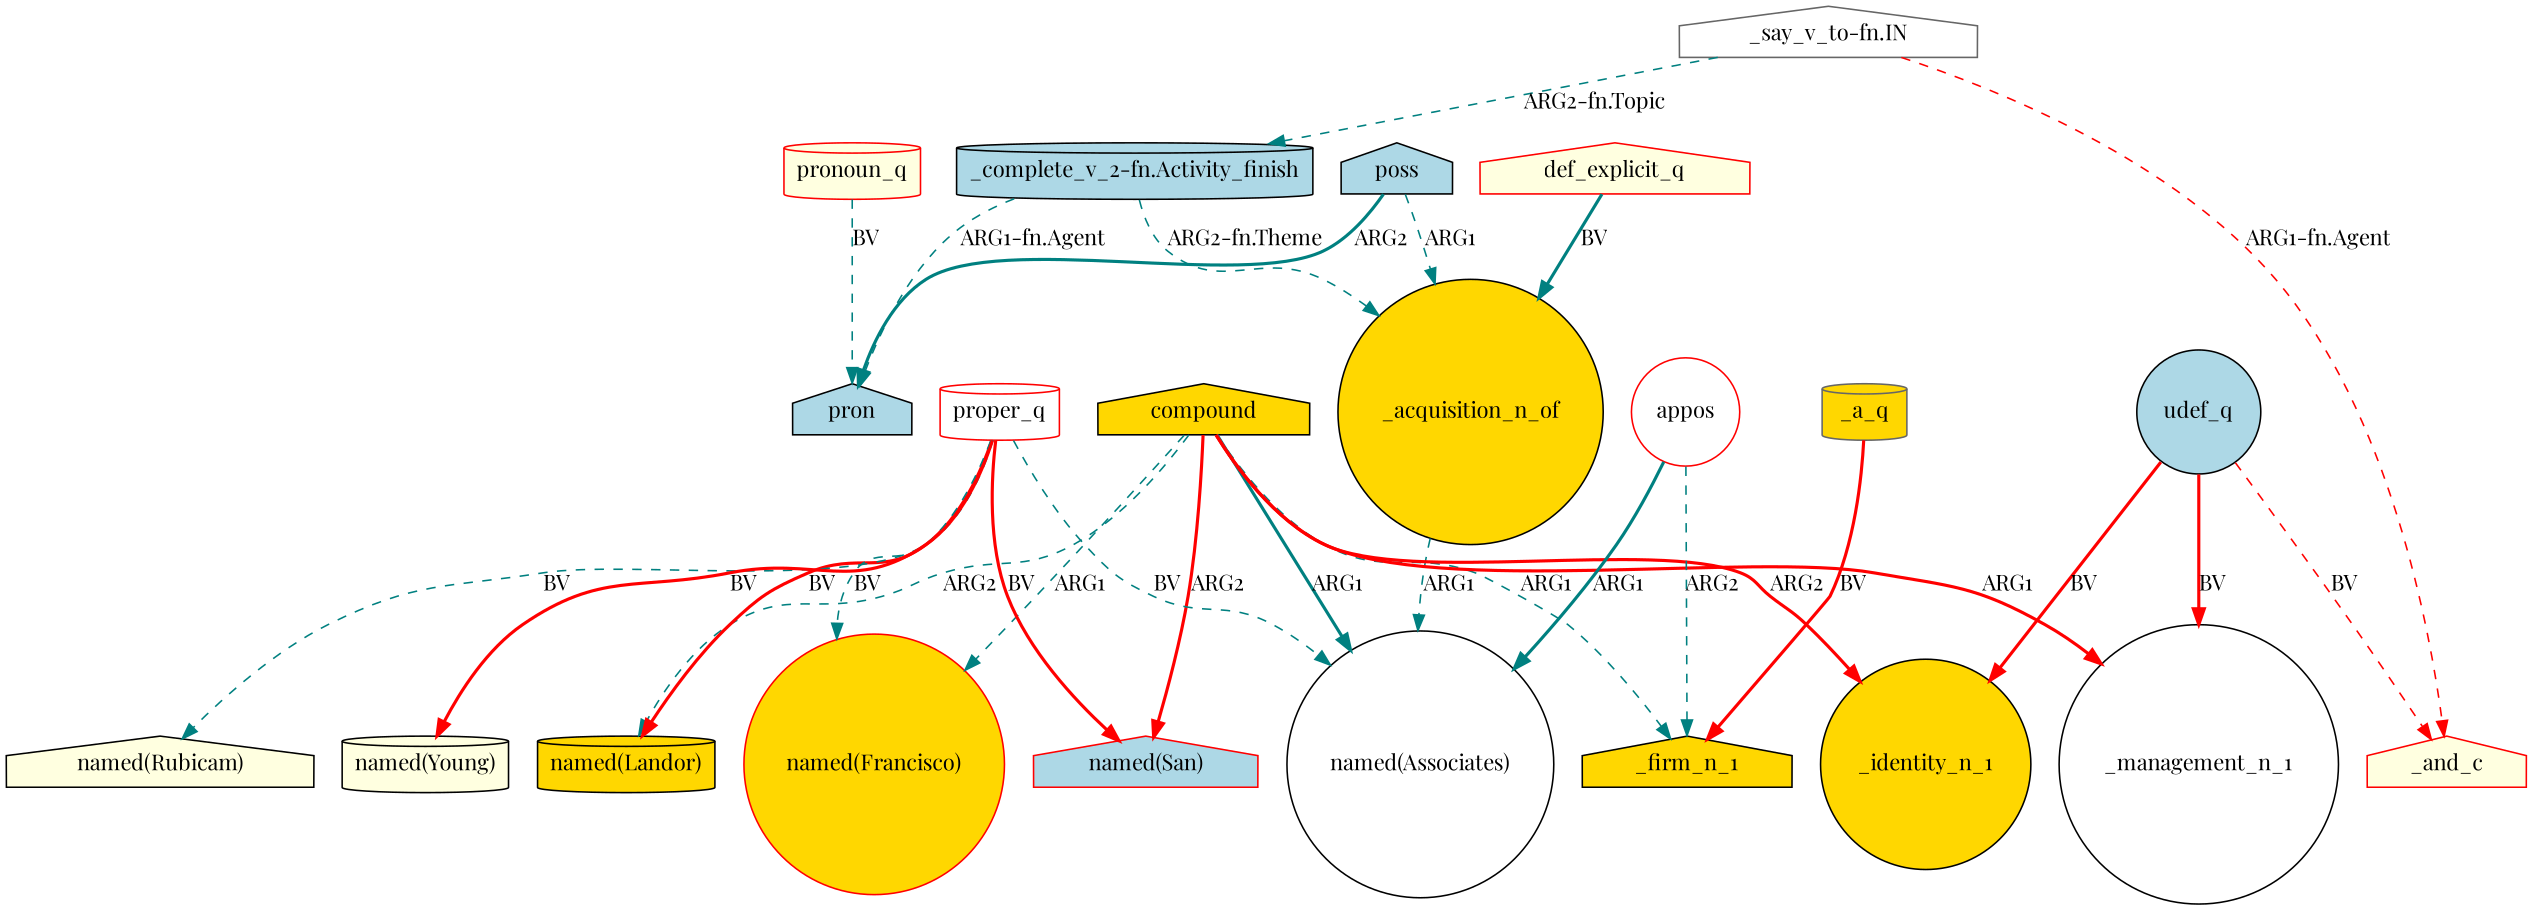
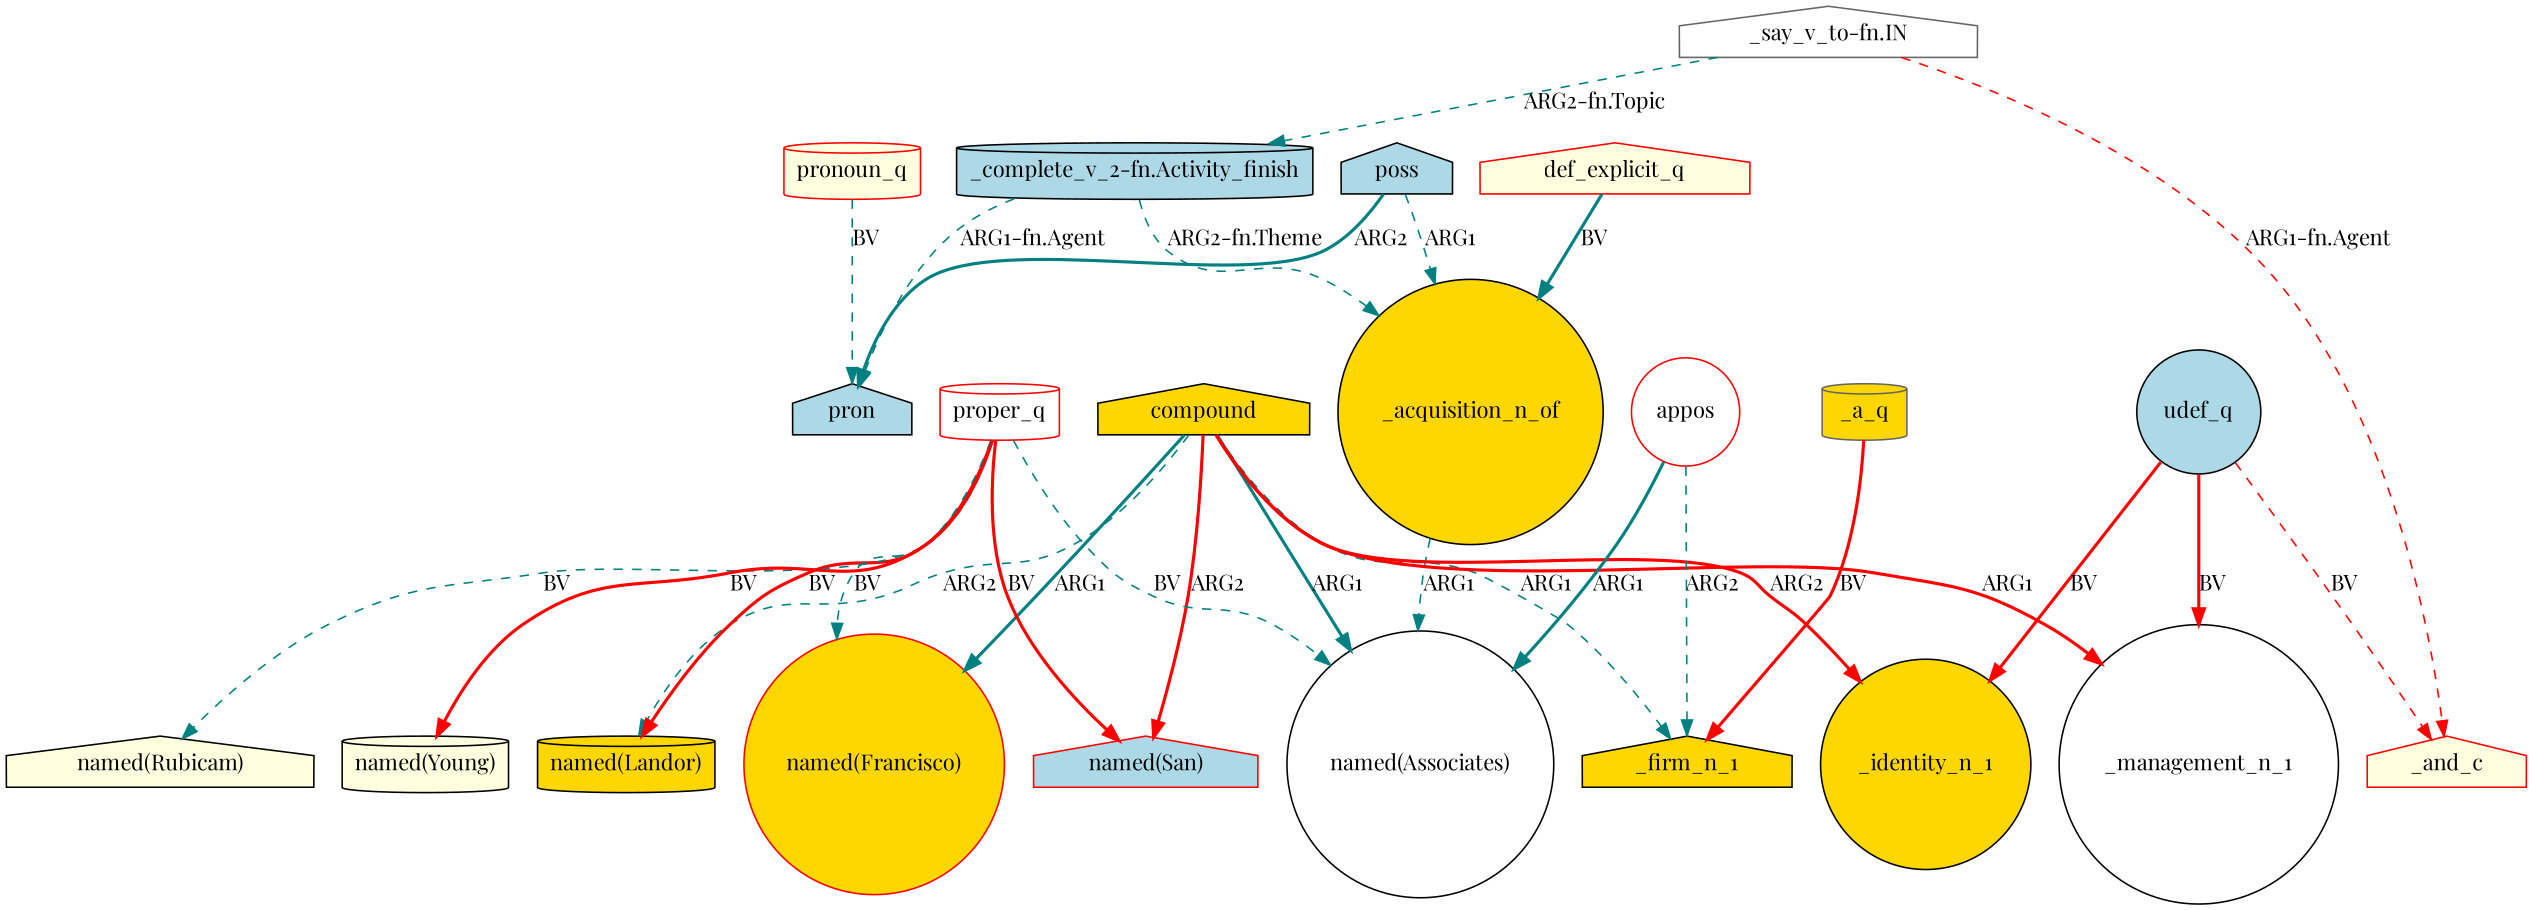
(1071, 559) -> (1071, 559)
